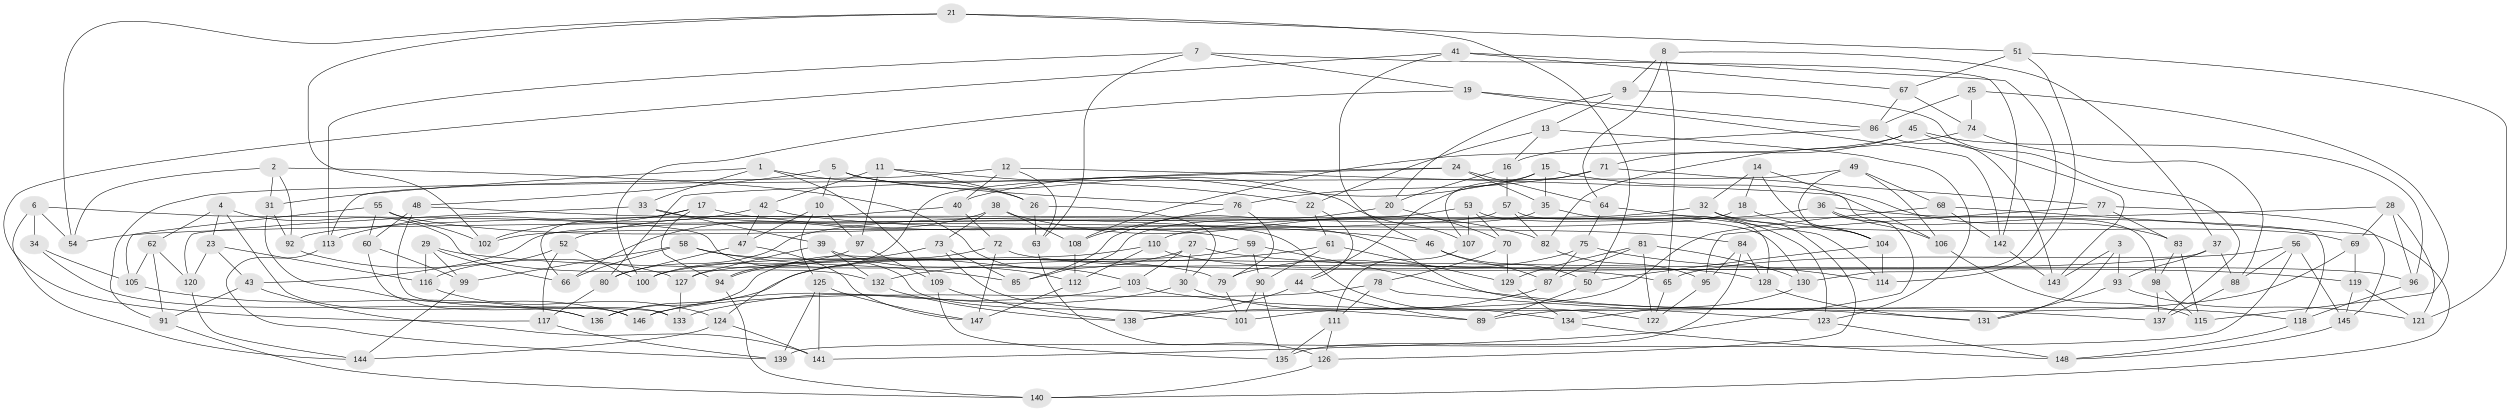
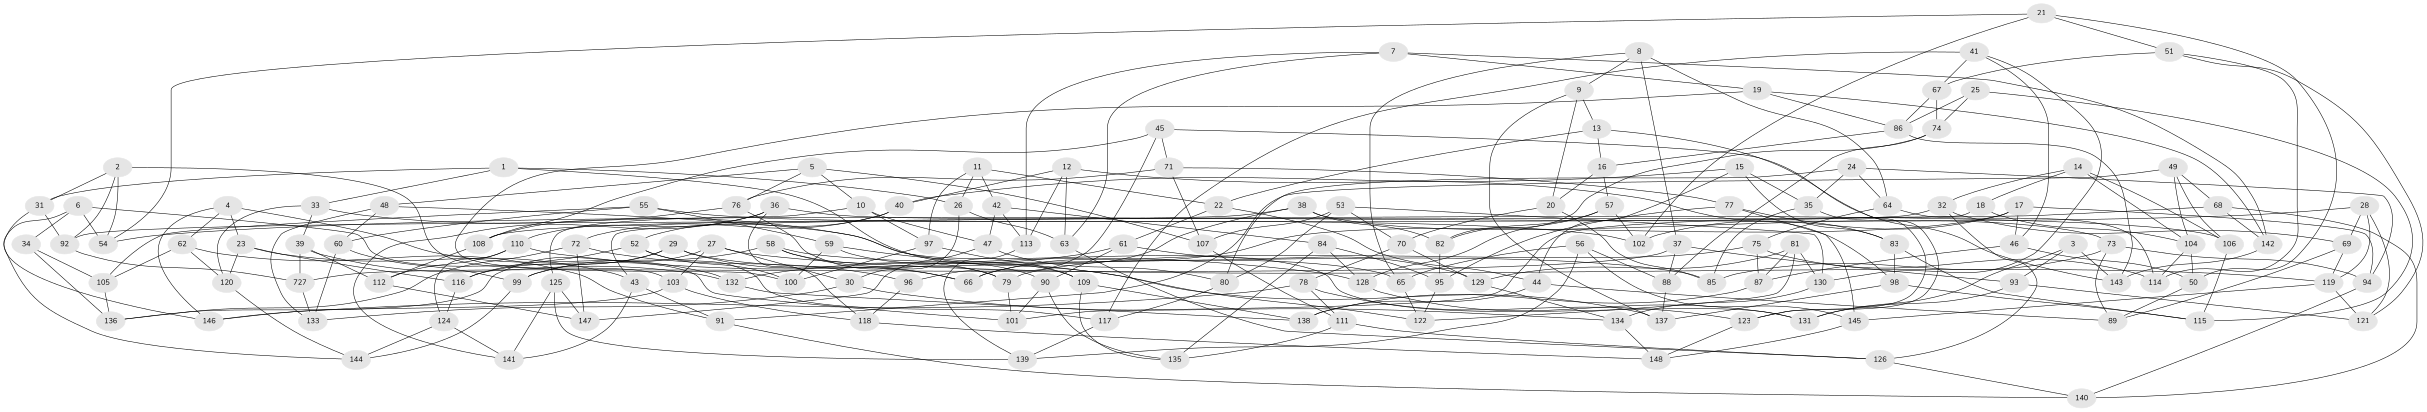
(2402, 243) -> (2367, 252)
(681, 283) -> (300, 283)
